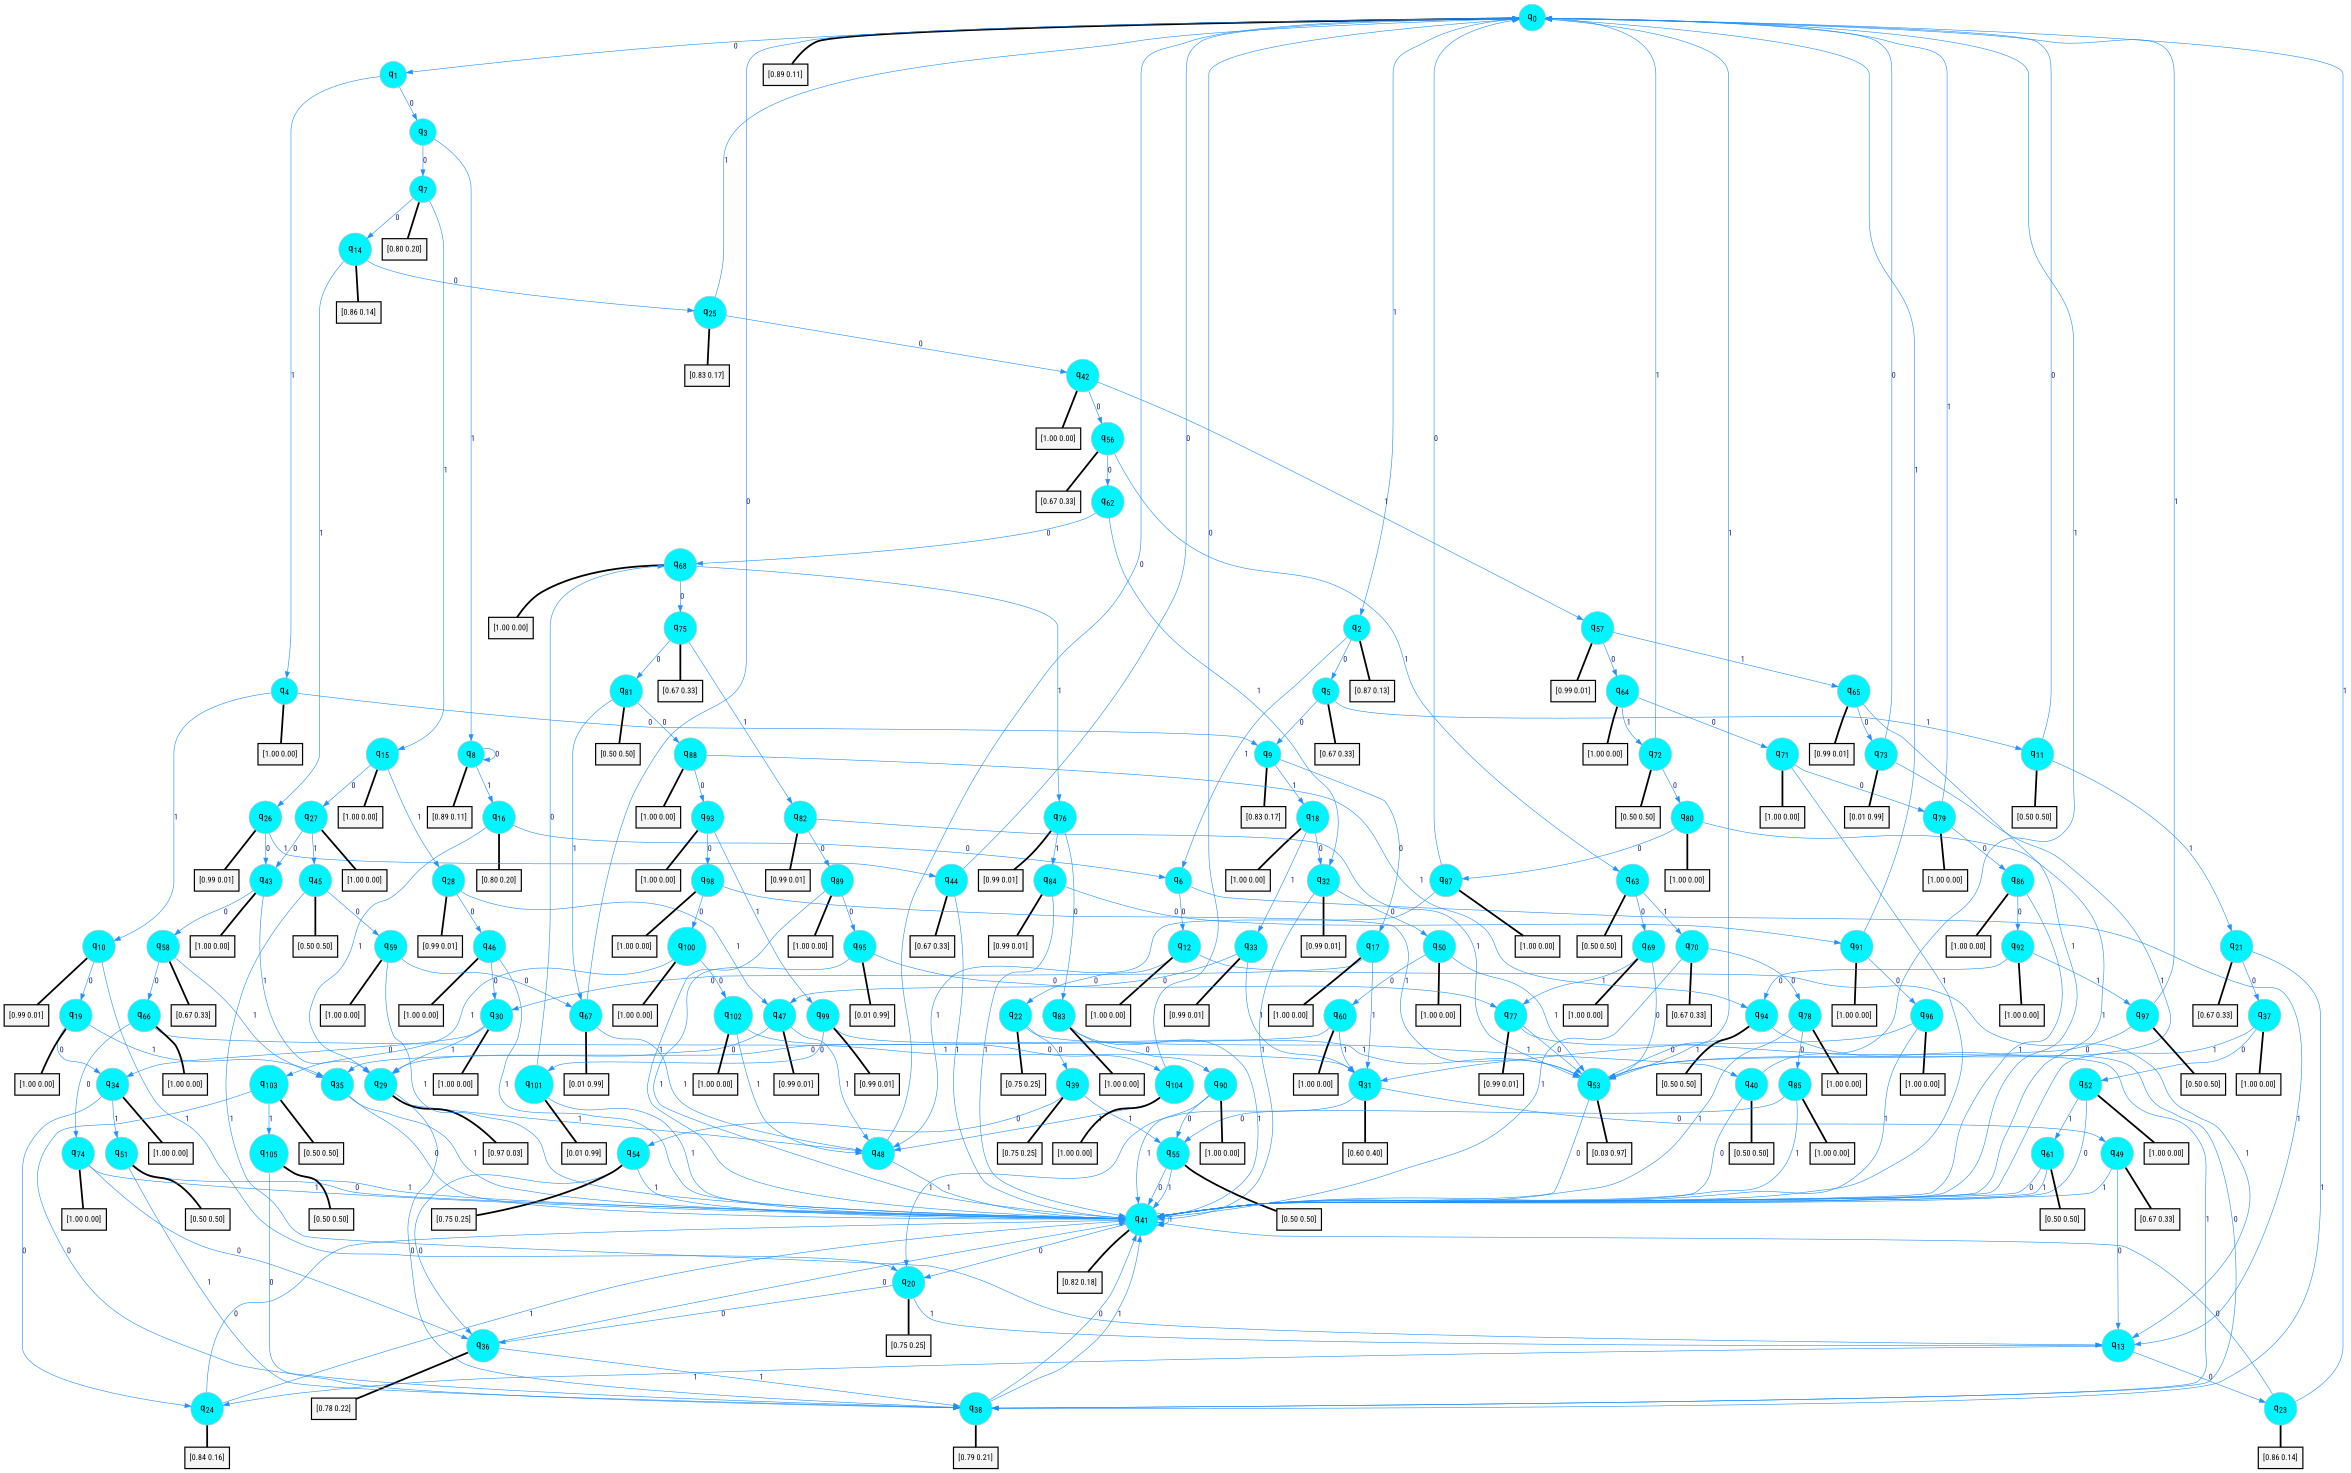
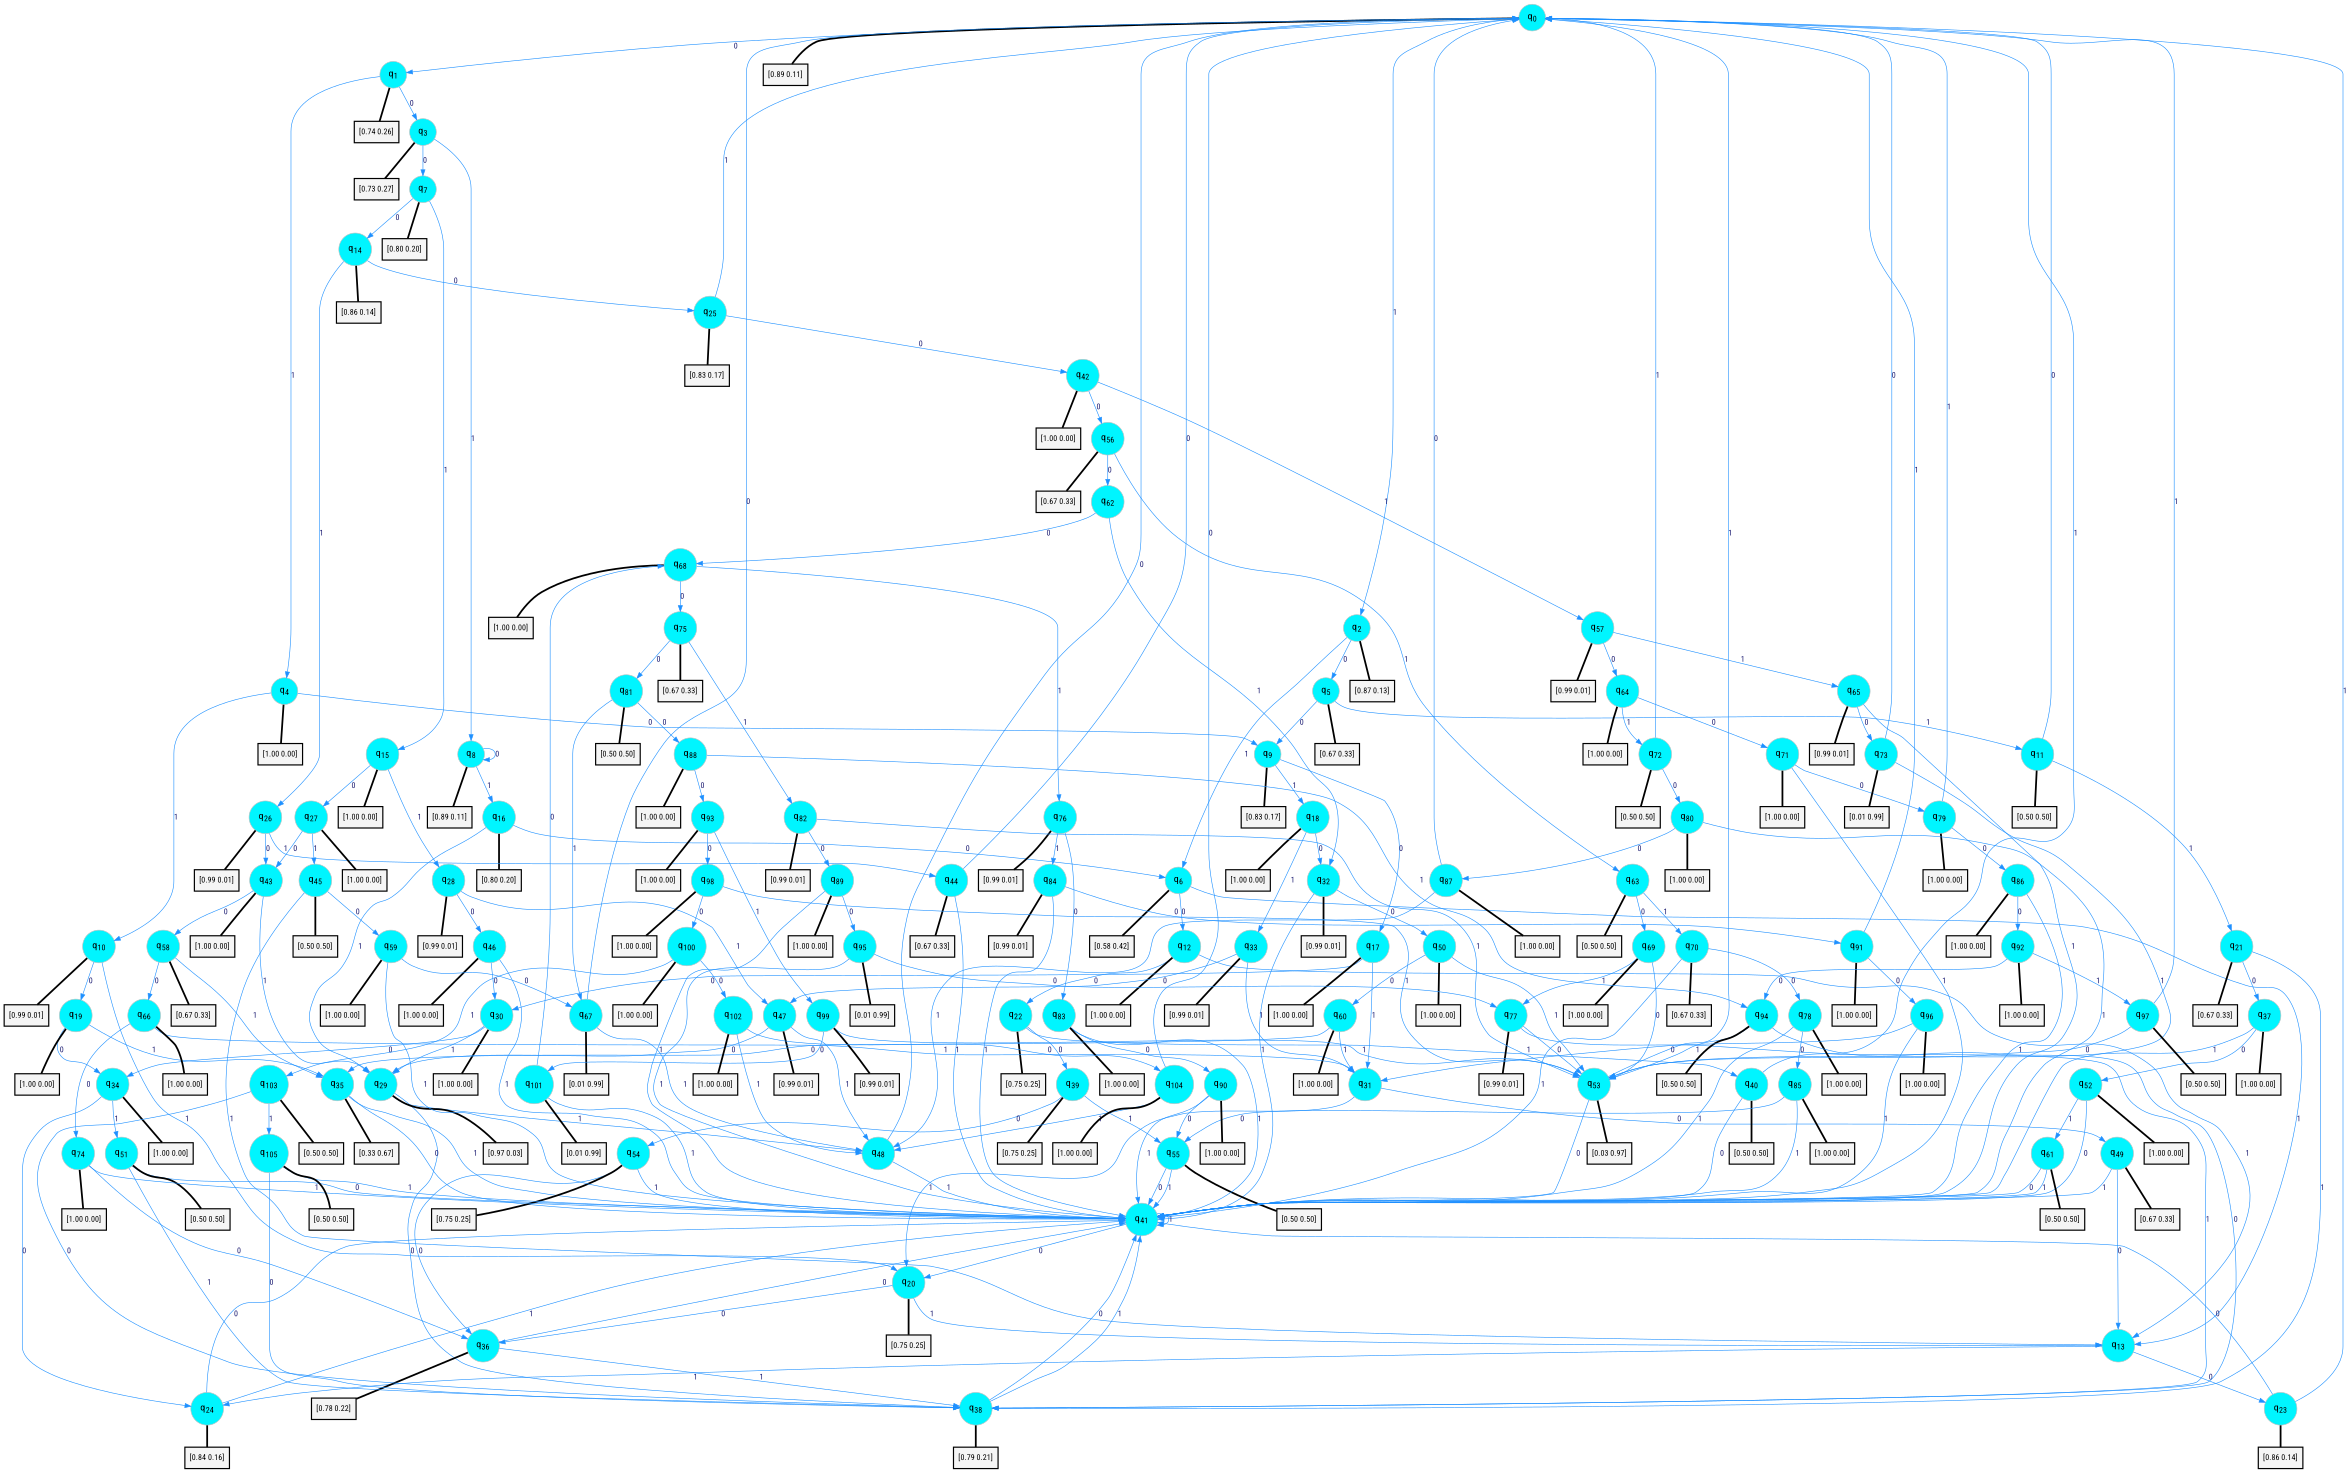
none -> (377, 132)
none -> (377, 189)
none -> (1112, 946)
none -> (377, 1153)
(1365, 1153) -> none
(1080, 1283) -> none
